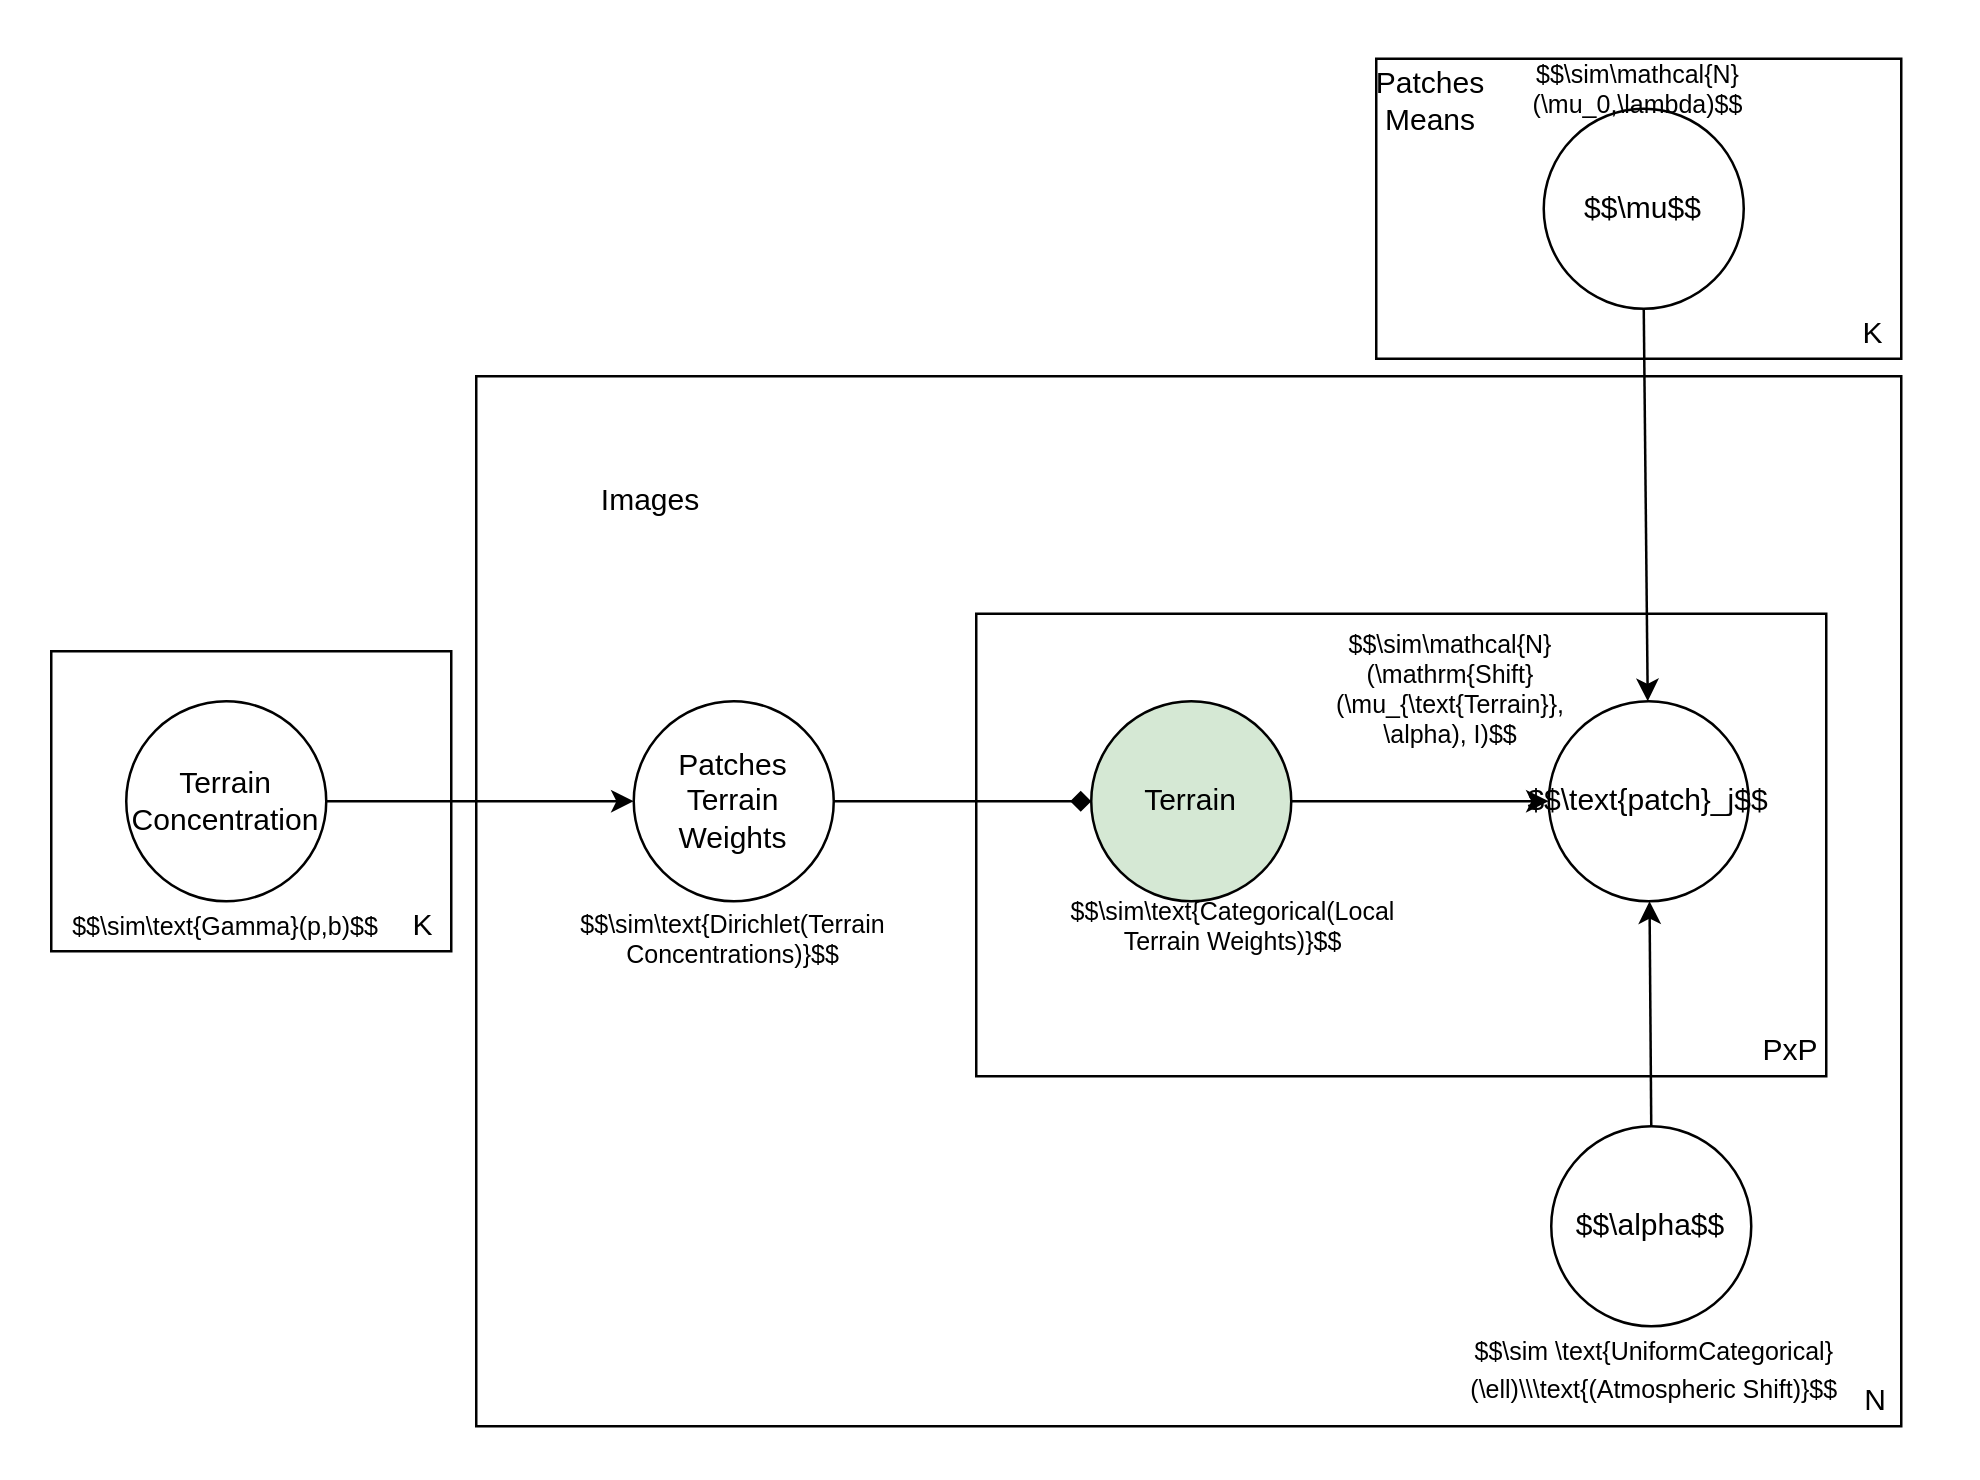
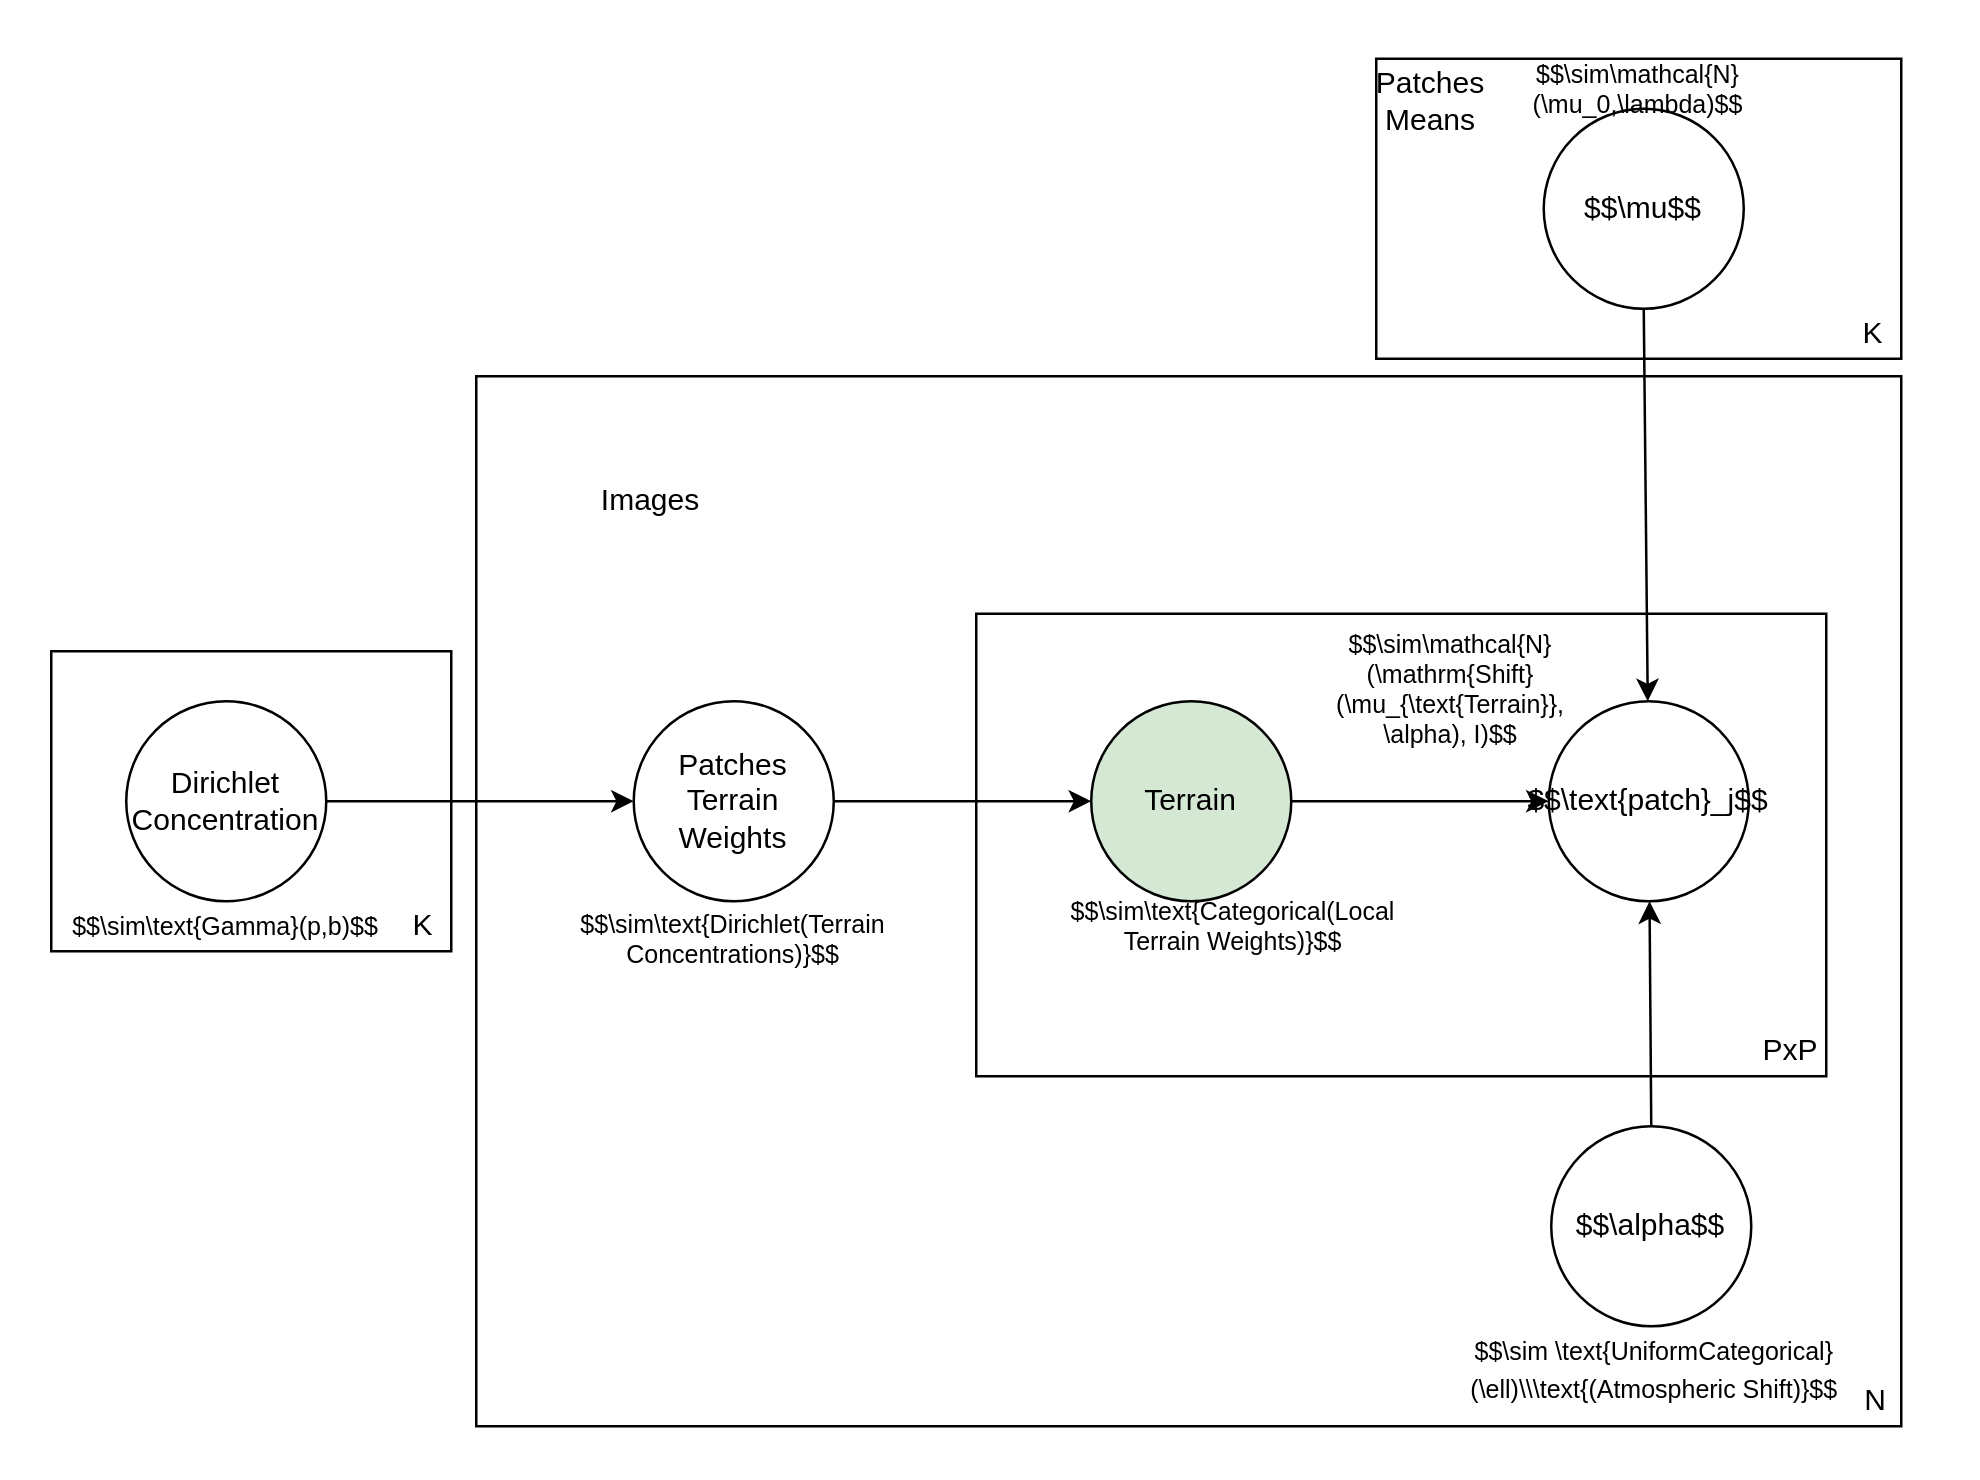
(226, 801) -> (226, 801)
(1071, 801) -> (1072, 801)
